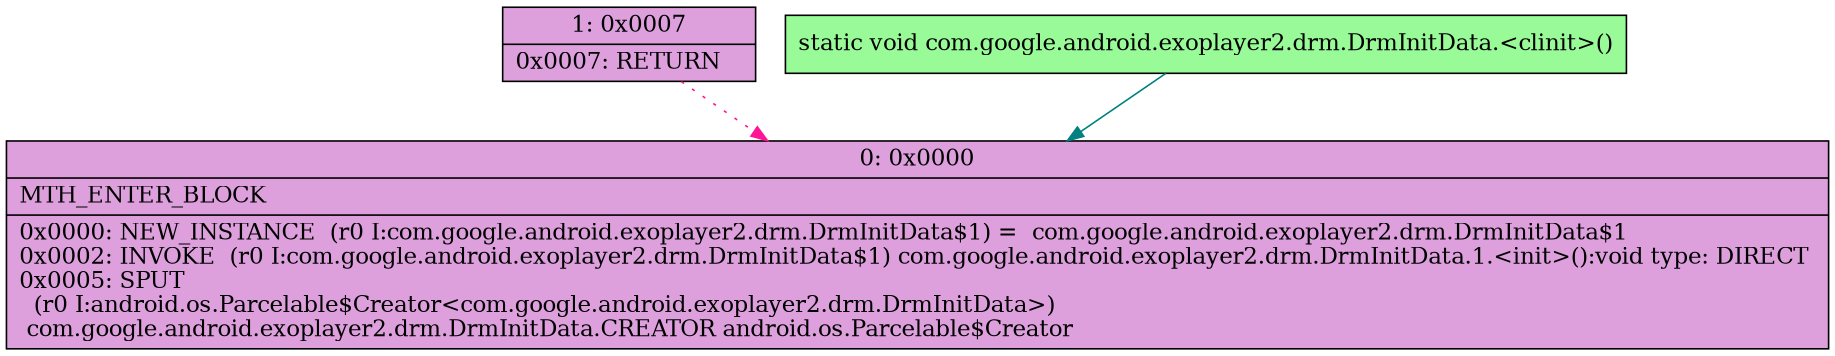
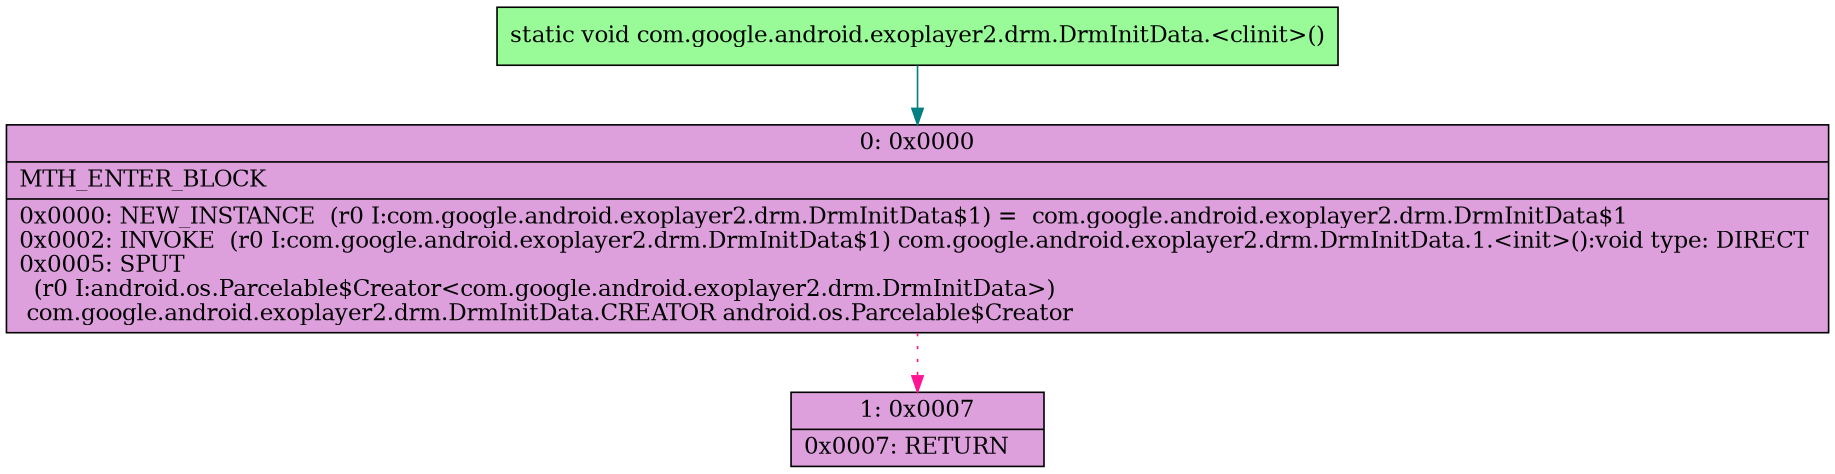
(718, 106) -> (918, 354)
